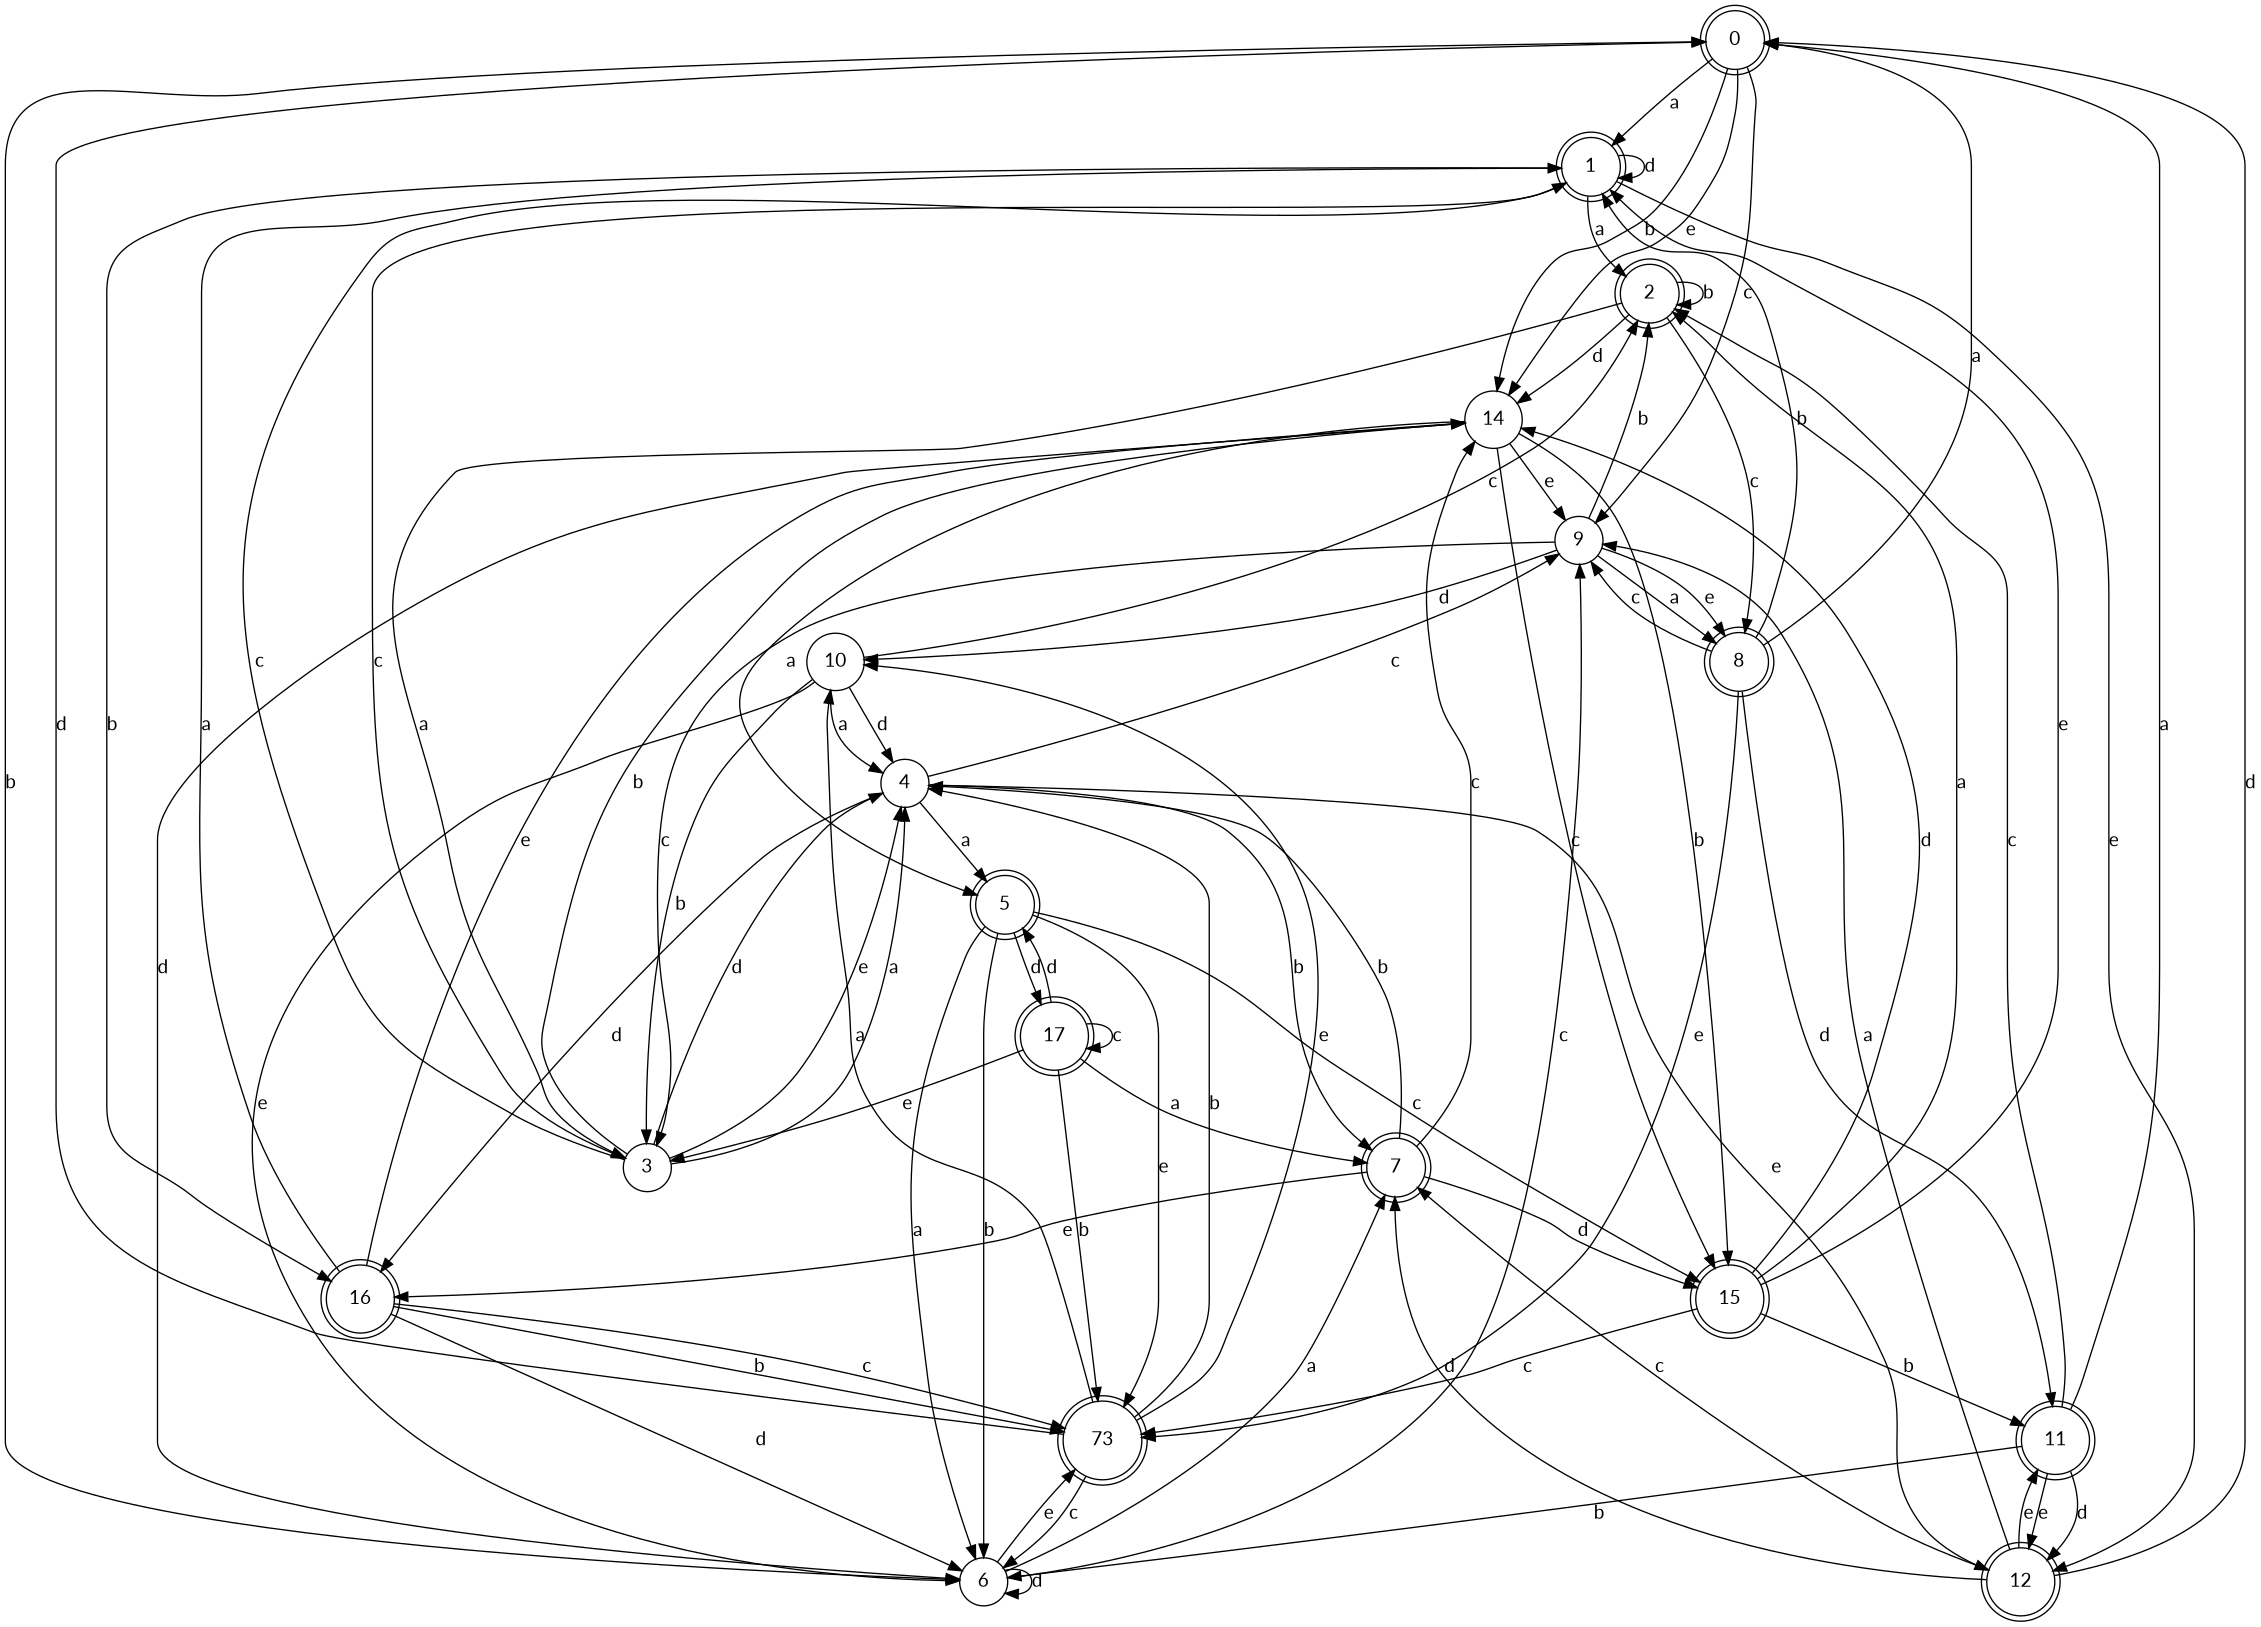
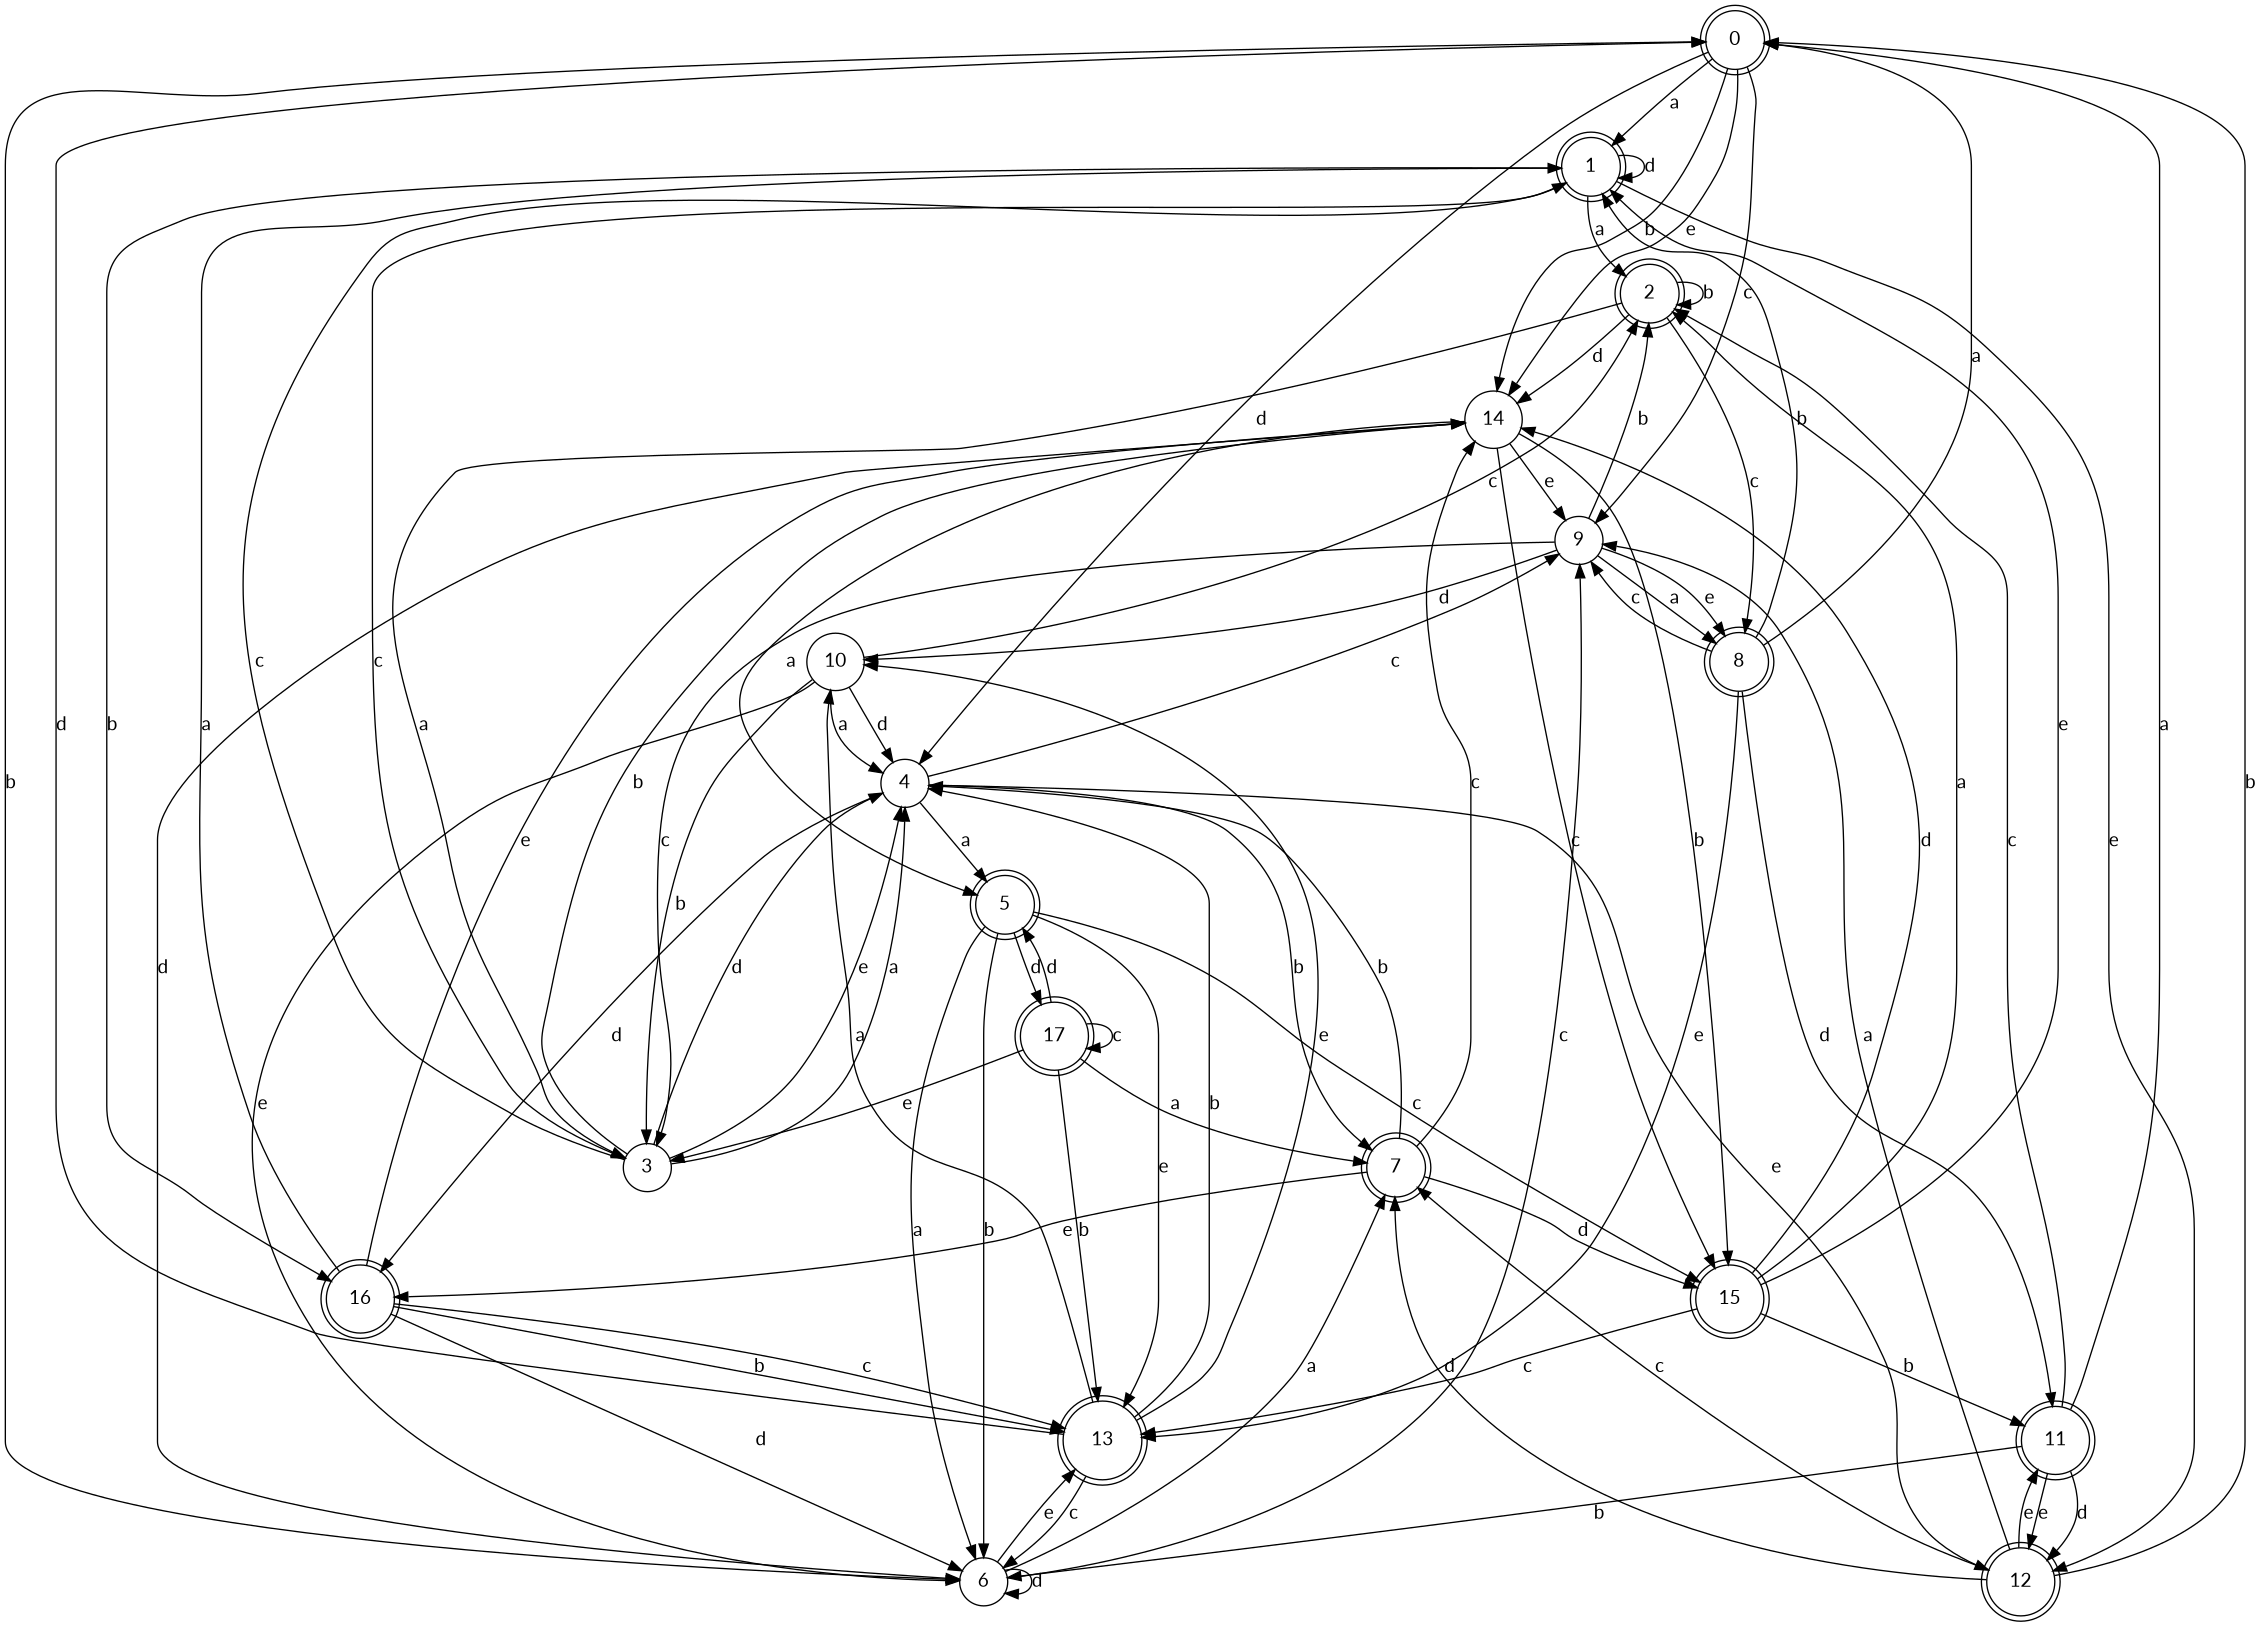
none -> (1286, 364)
(2250, 783) -> (2250, 783)
(1102, 1440) -> (1102, 1440)
